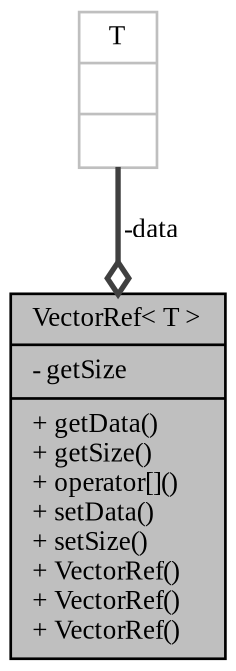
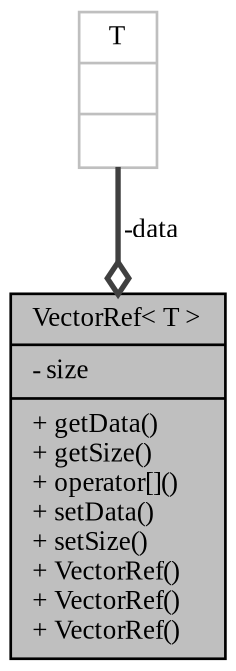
(80, 370) -> (62, 370)
